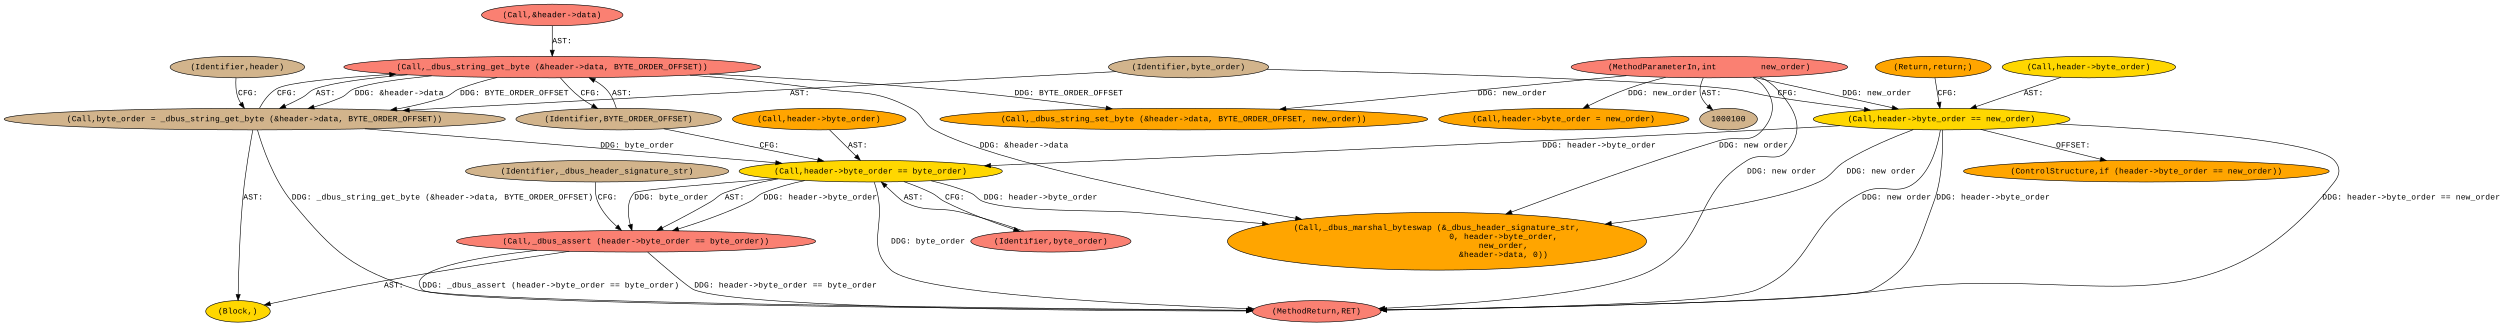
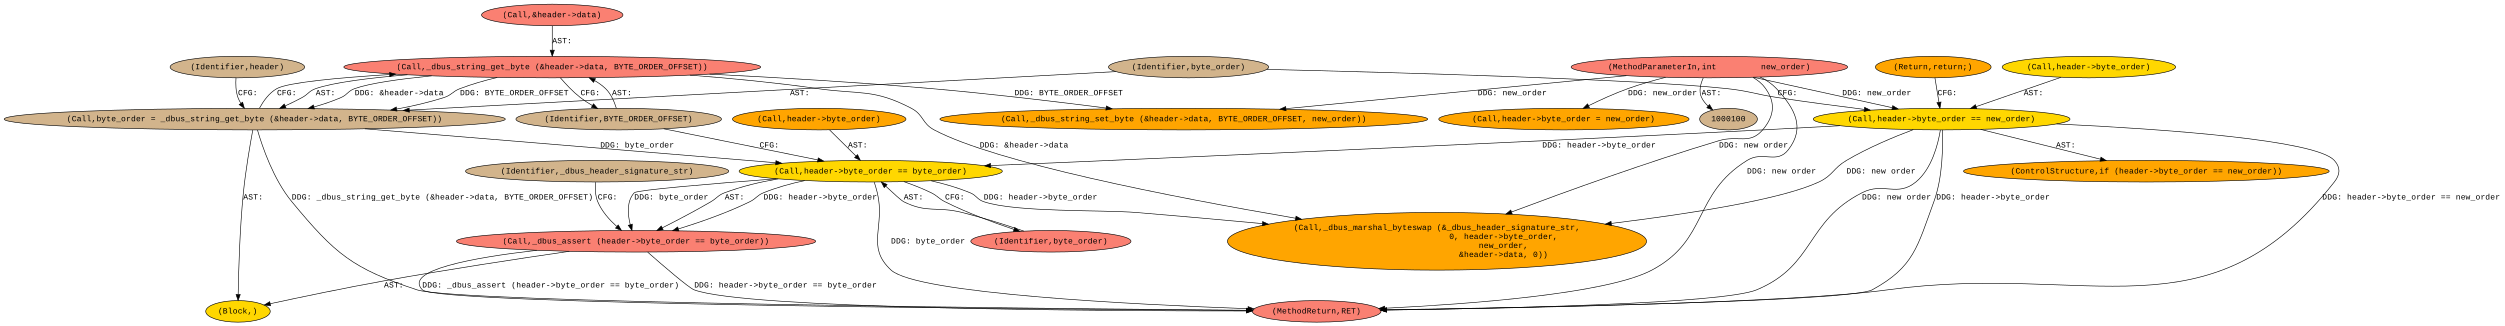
(2076, 145) -> (2069, 145)
